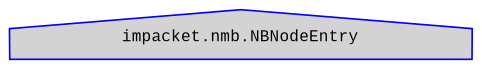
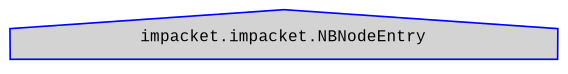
(241, 37) -> (284, 37)
